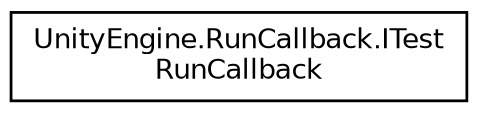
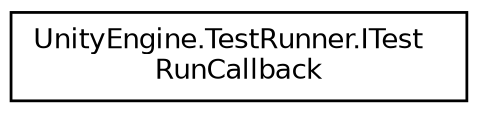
(239, 57) -> (239, 57)
